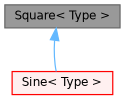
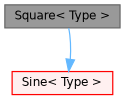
(54, 56) -> (70, 44)
